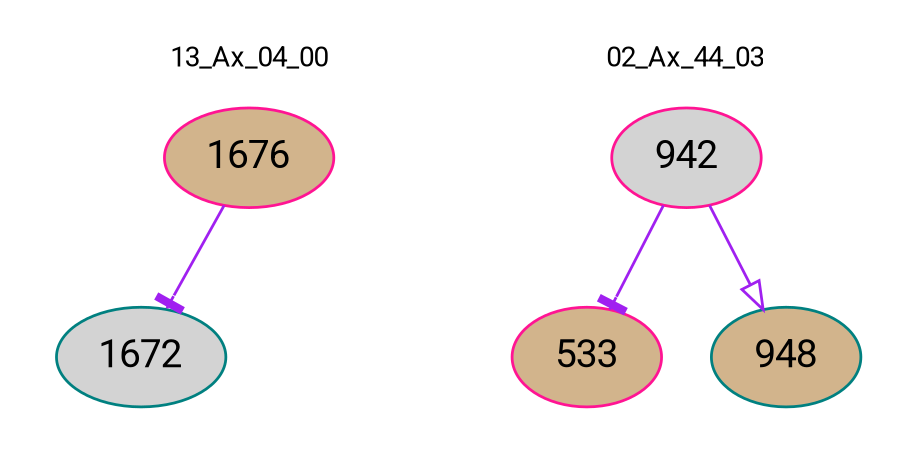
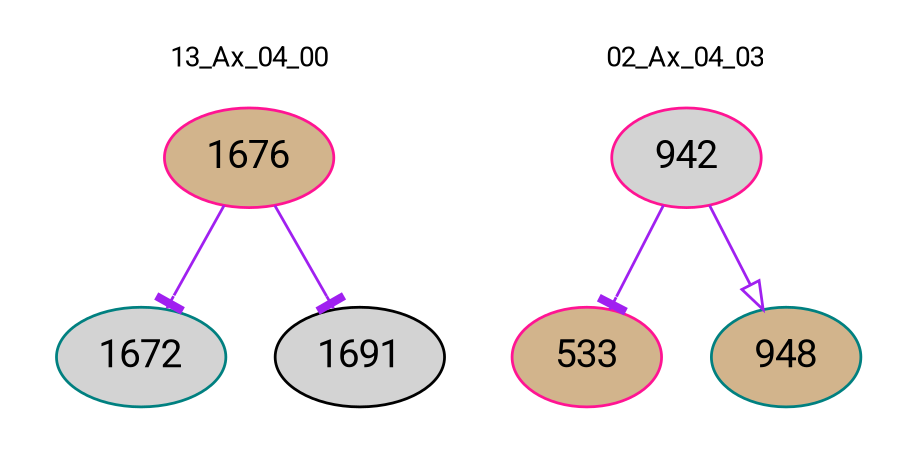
(686, 60) -> (686, 60)
none -> (360, 357)
